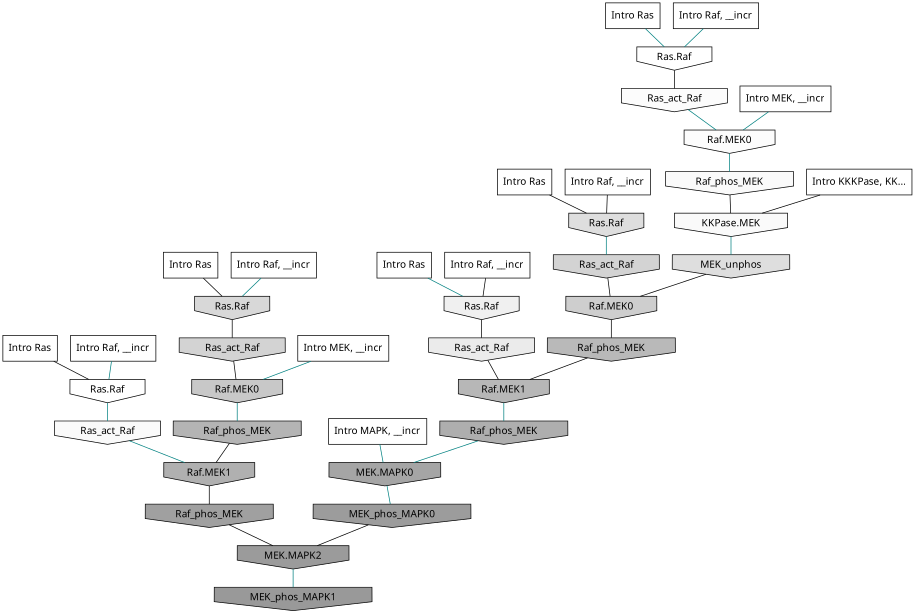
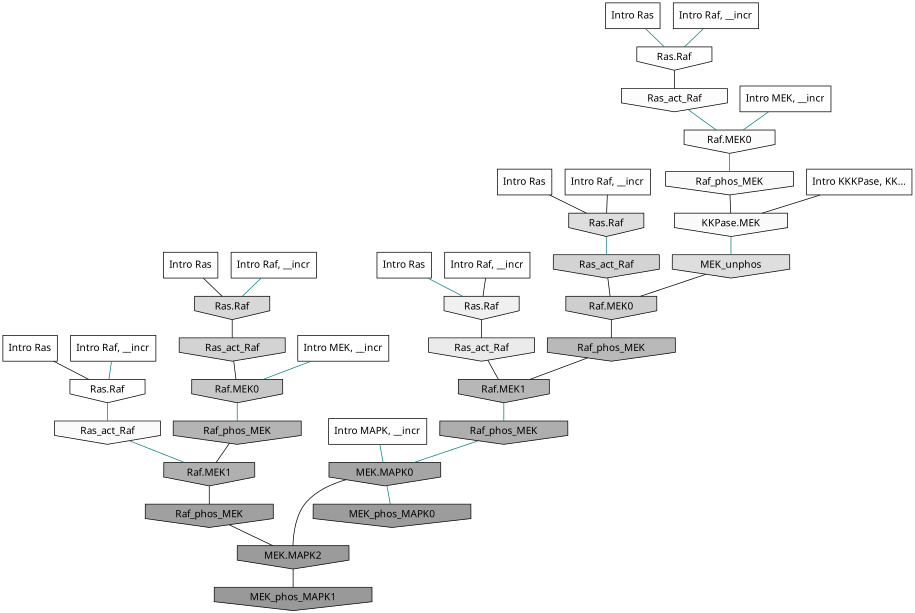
(343, 535) -> (306, 502)
(293, 578) -> (293, 578)
